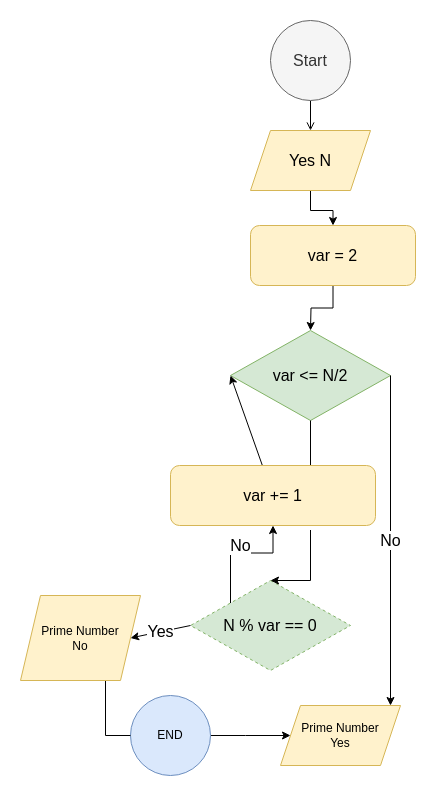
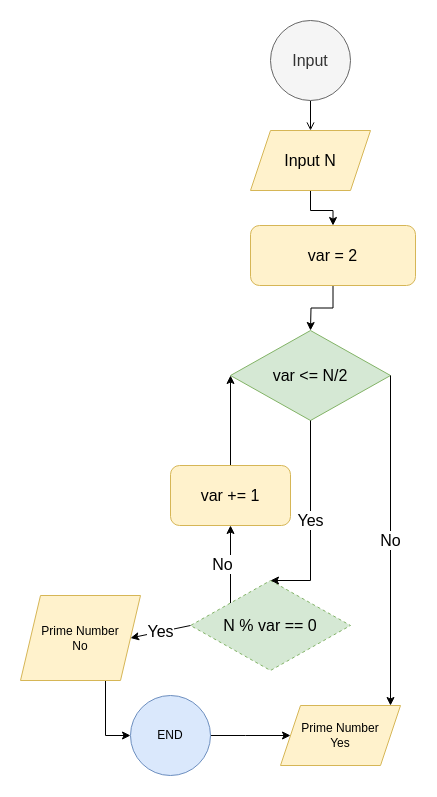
(311, 61) -> (311, 61)
(311, 161) -> (311, 161)
(273, 496) -> (231, 496)
(124, 736) -> (122, 736)
